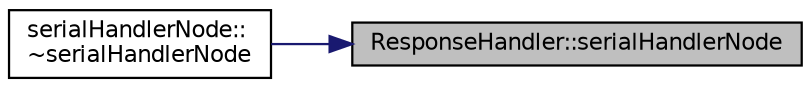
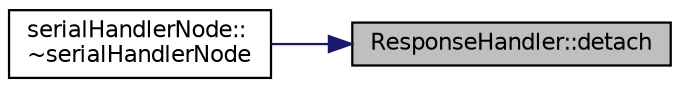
(577, 44) -> (512, 44)
